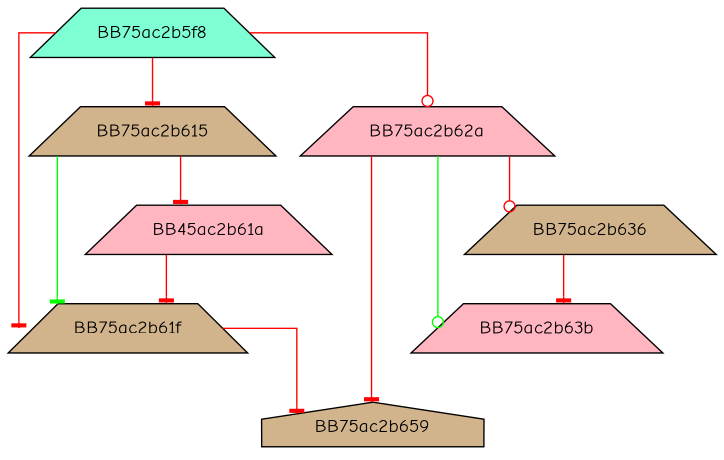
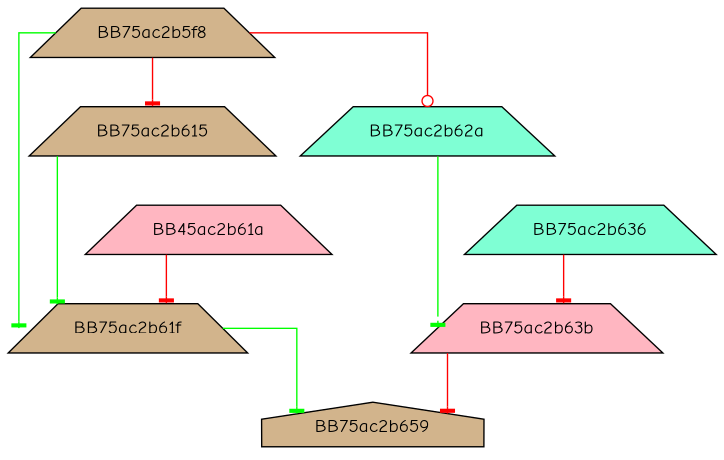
(153, 33) -> (153, 33)
(428, 131) -> (428, 131)
(19, 159) -> (19, 159)
(181, 177) -> none
(510, 179) -> none
(590, 230) -> (590, 230)
(438, 236) -> (438, 236)
(372, 276) -> (448, 380)
(297, 330) -> (297, 330)
